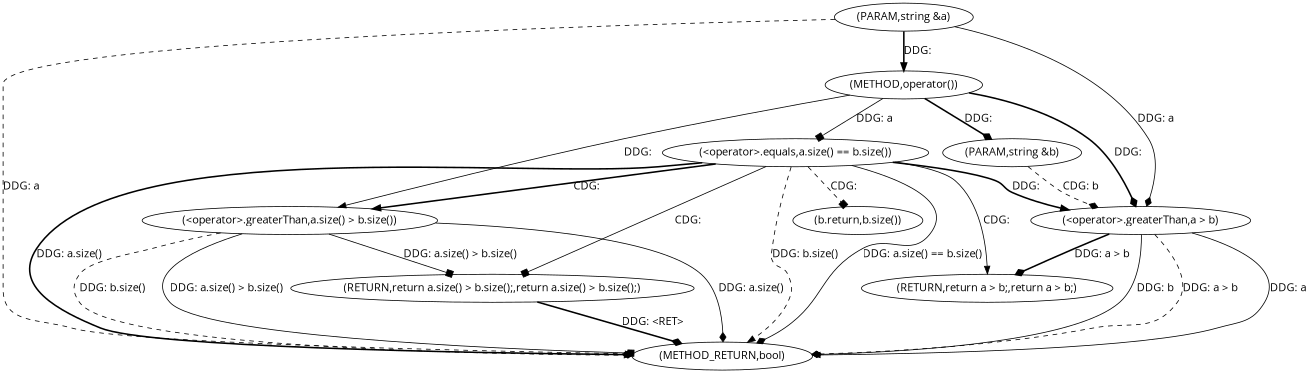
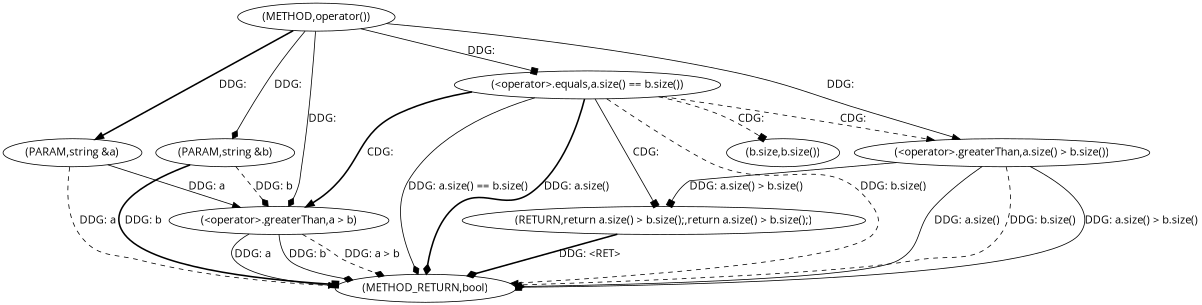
(904, 47) -> (198, 83)
(1089, 80) -> (170, 185)
(954, 116) -> (269, 79)
(875, 119) -> (483, 51)
(1065, 124) -> (308, 115)
(548, 186) -> (795, 117)
(1028, 187) -> (382, 153)
(1081, 187) -> (274, 187)
(858, 221) -> (783, 153)
none -> (170, 260)
(987, 288) -> none
